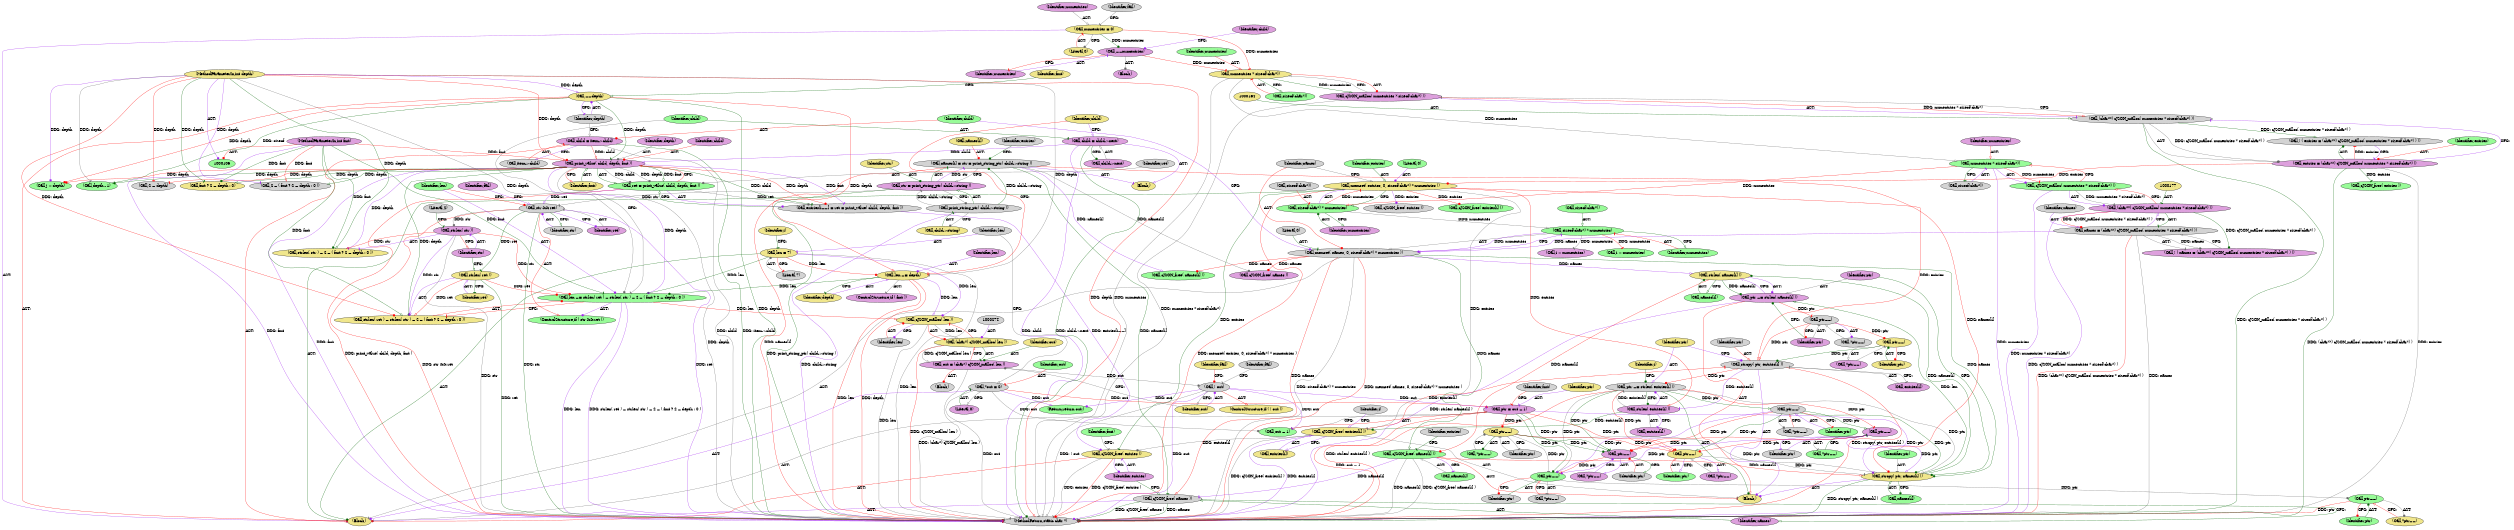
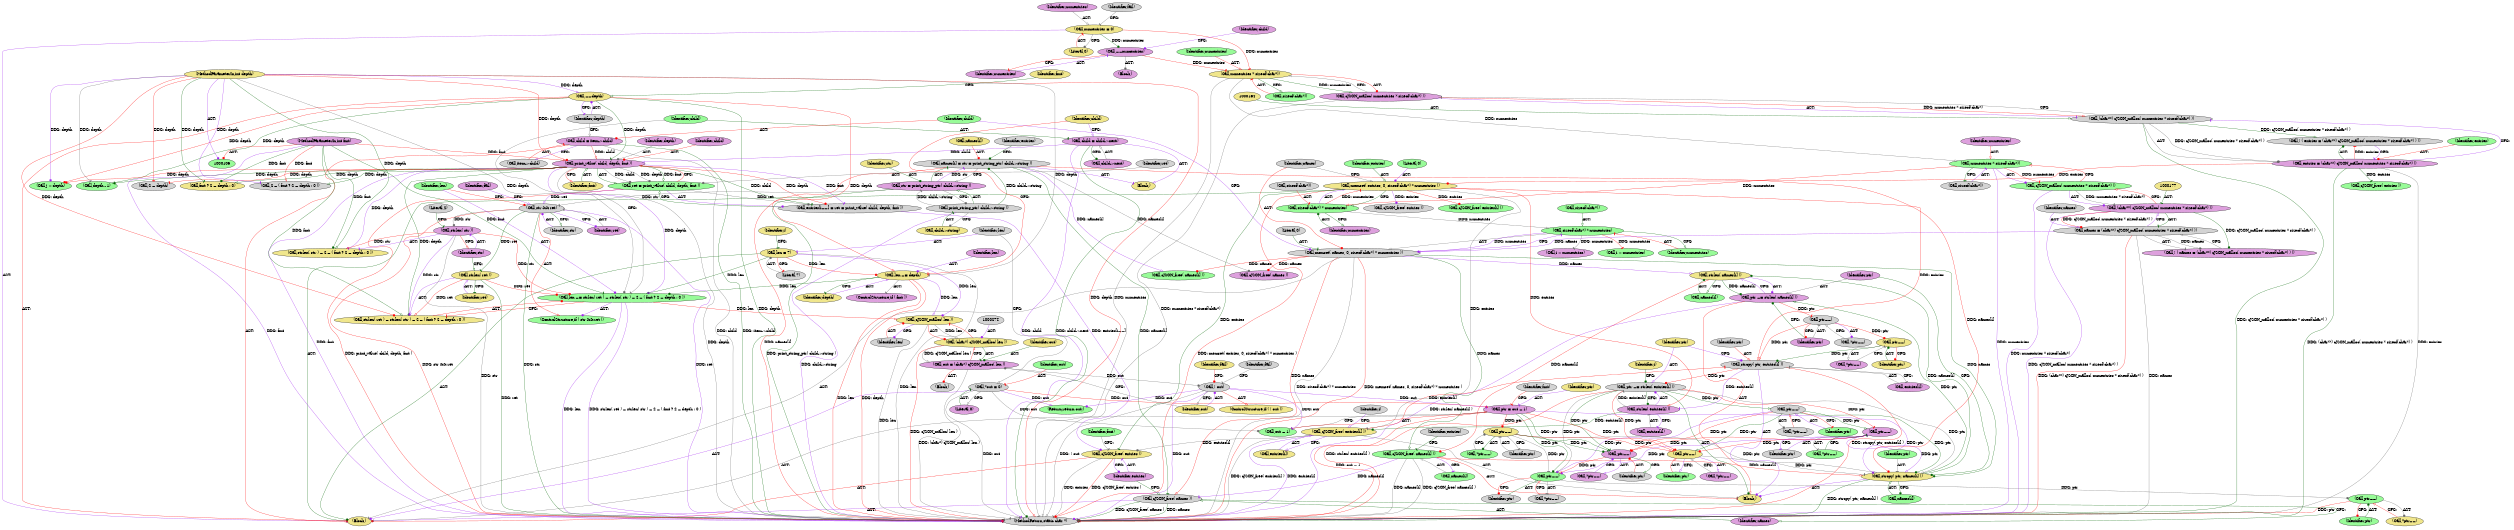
(273, 141) -> (273, 141)
(761, 352) -> (761, 352)
(1949, 387) -> (1949, 387)
